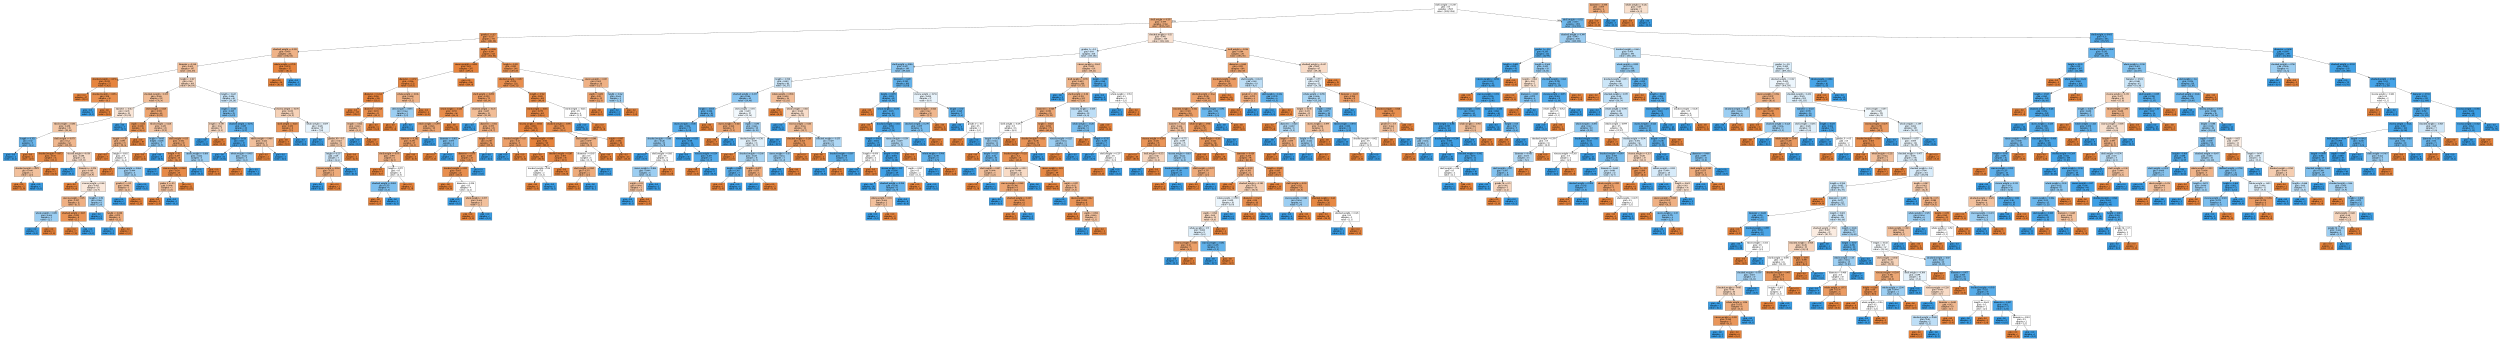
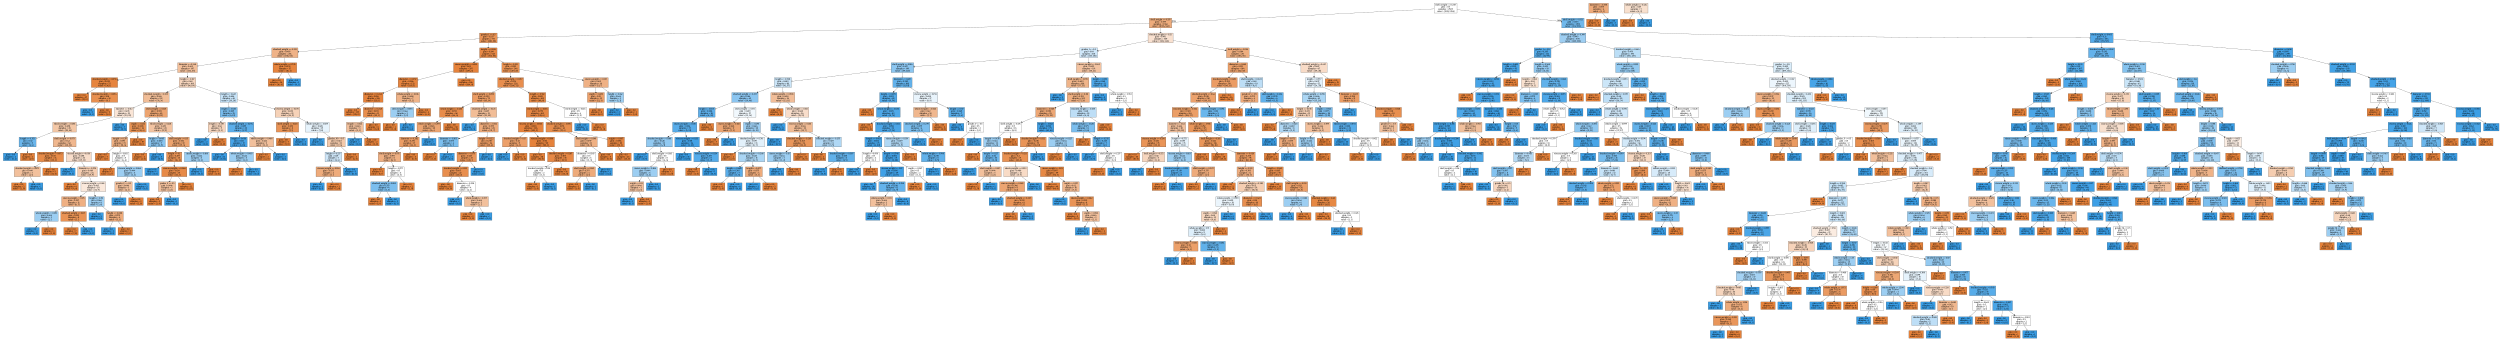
(1046, 127) -> (1046, 127)
(157, 142) -> (157, 142)
